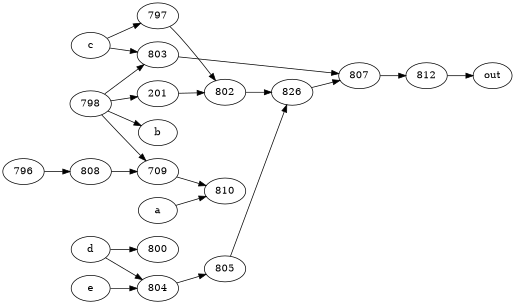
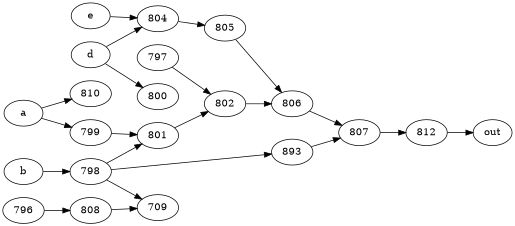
(91, 45) -> none
(158, 55) -> (292, 152)
(292, 92) -> (292, 104)
(158, 94) -> (158, 136)
(121, 117) -> (53, 172)
none -> (91, 133)
(188, 180) -> none
